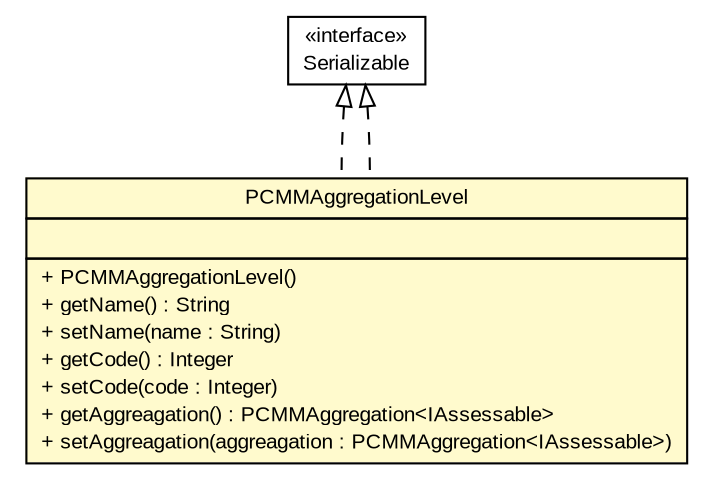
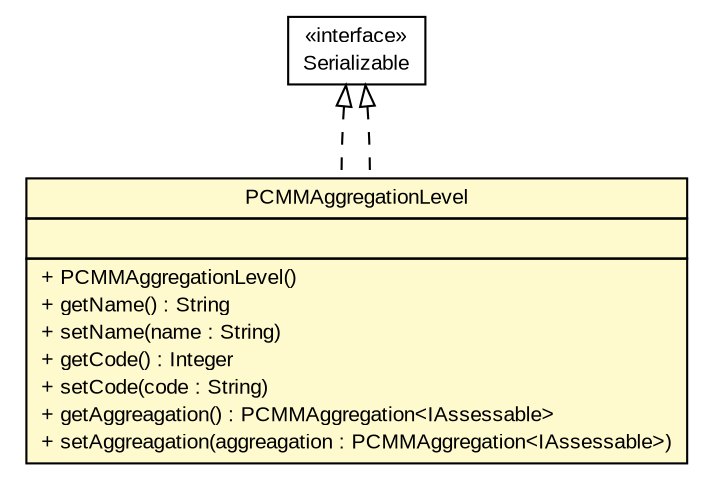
(159, 387) -> (155, 387)
